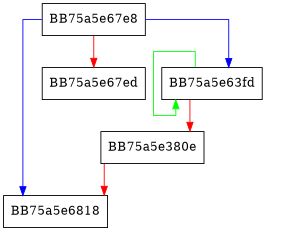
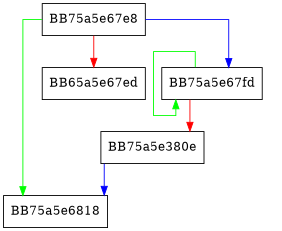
(94, 84) -> (94, 84)
(212, 84) -> (212, 84)
(23, 94) -> (23, 94)
(104, 175) -> (104, 175)
